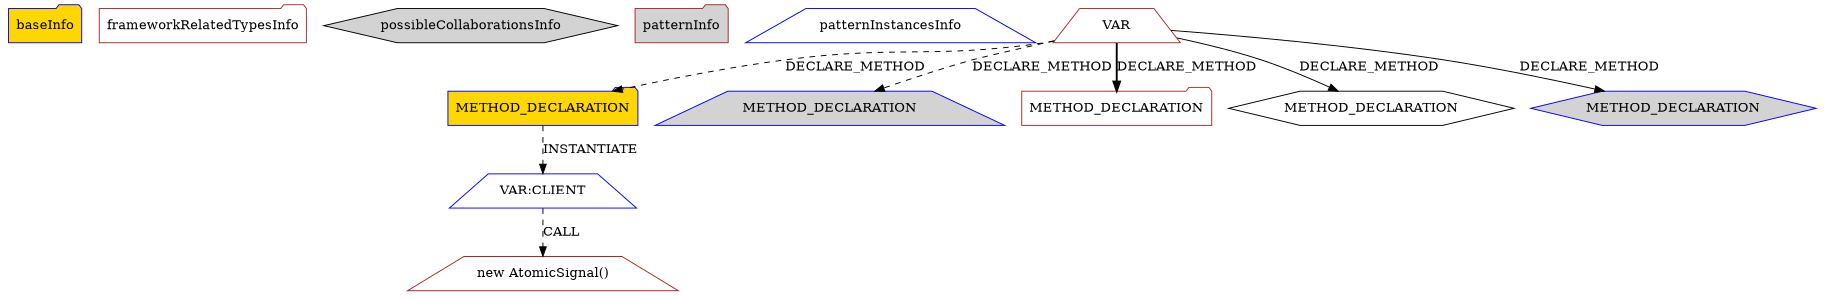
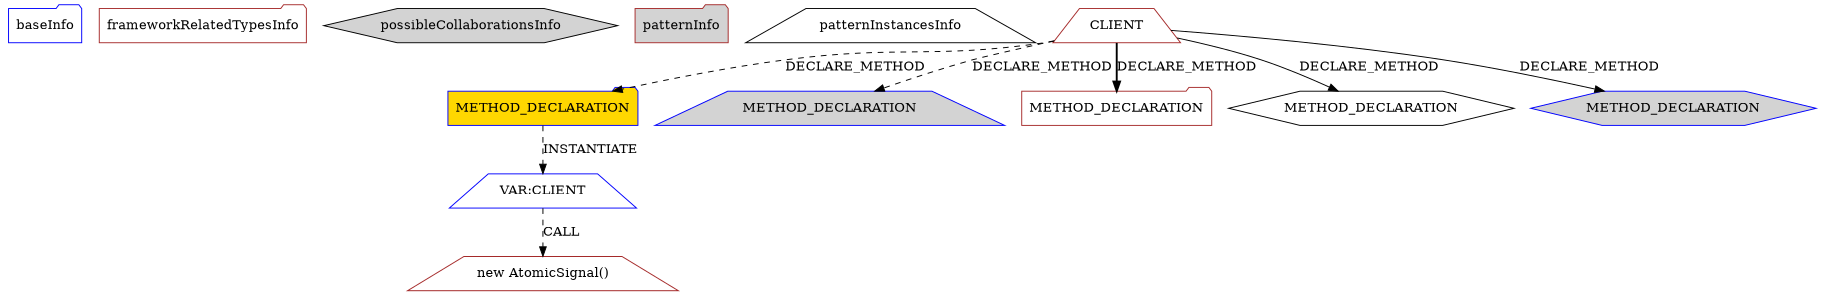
(45, 26) -> (45, 26)
(891, 26) -> (891, 26)
(1117, 26) -> (1117, 26)
